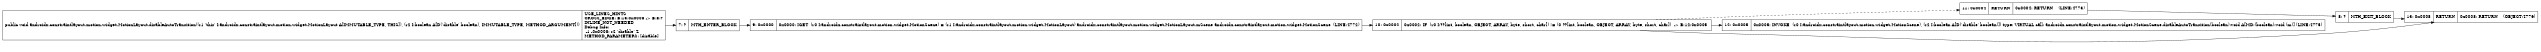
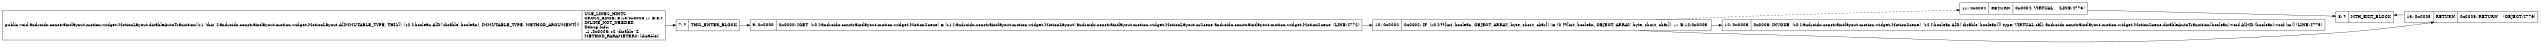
(2050, 8) -> (2050, 8)
(2398, 19) -> (2401, 15)
(714, 25) -> (714, 25)
